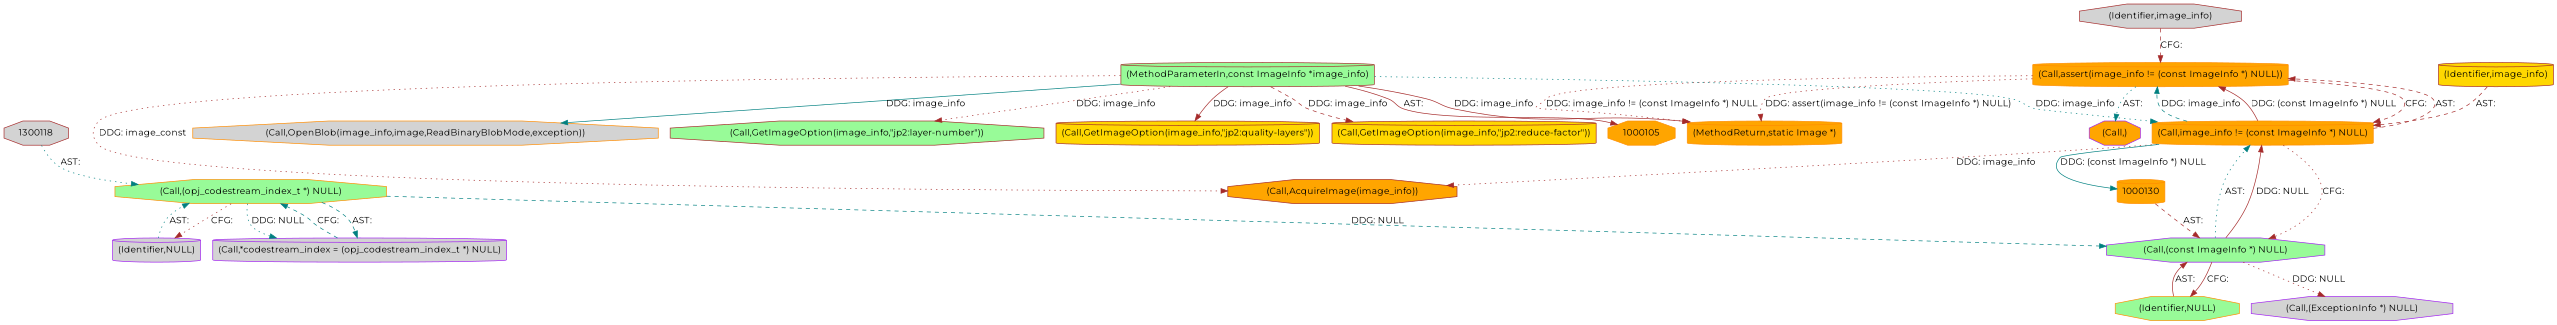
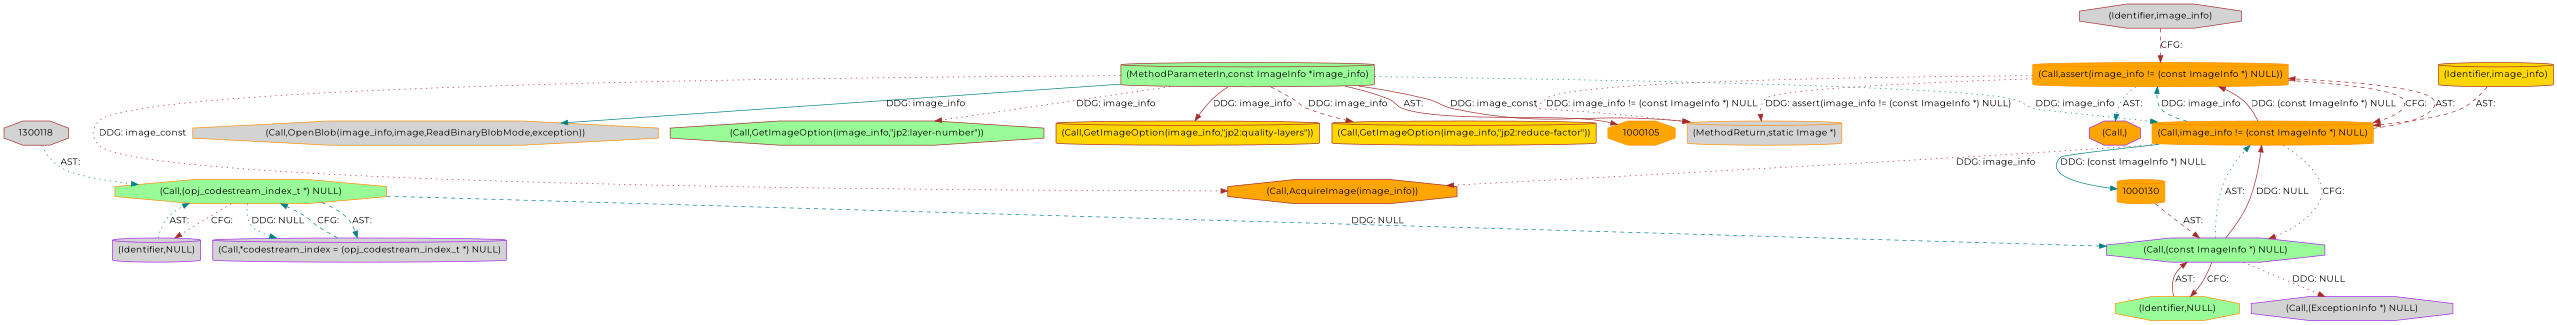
(1494, 104) -> (1494, 104)
(1765, 133) -> (1765, 133)
